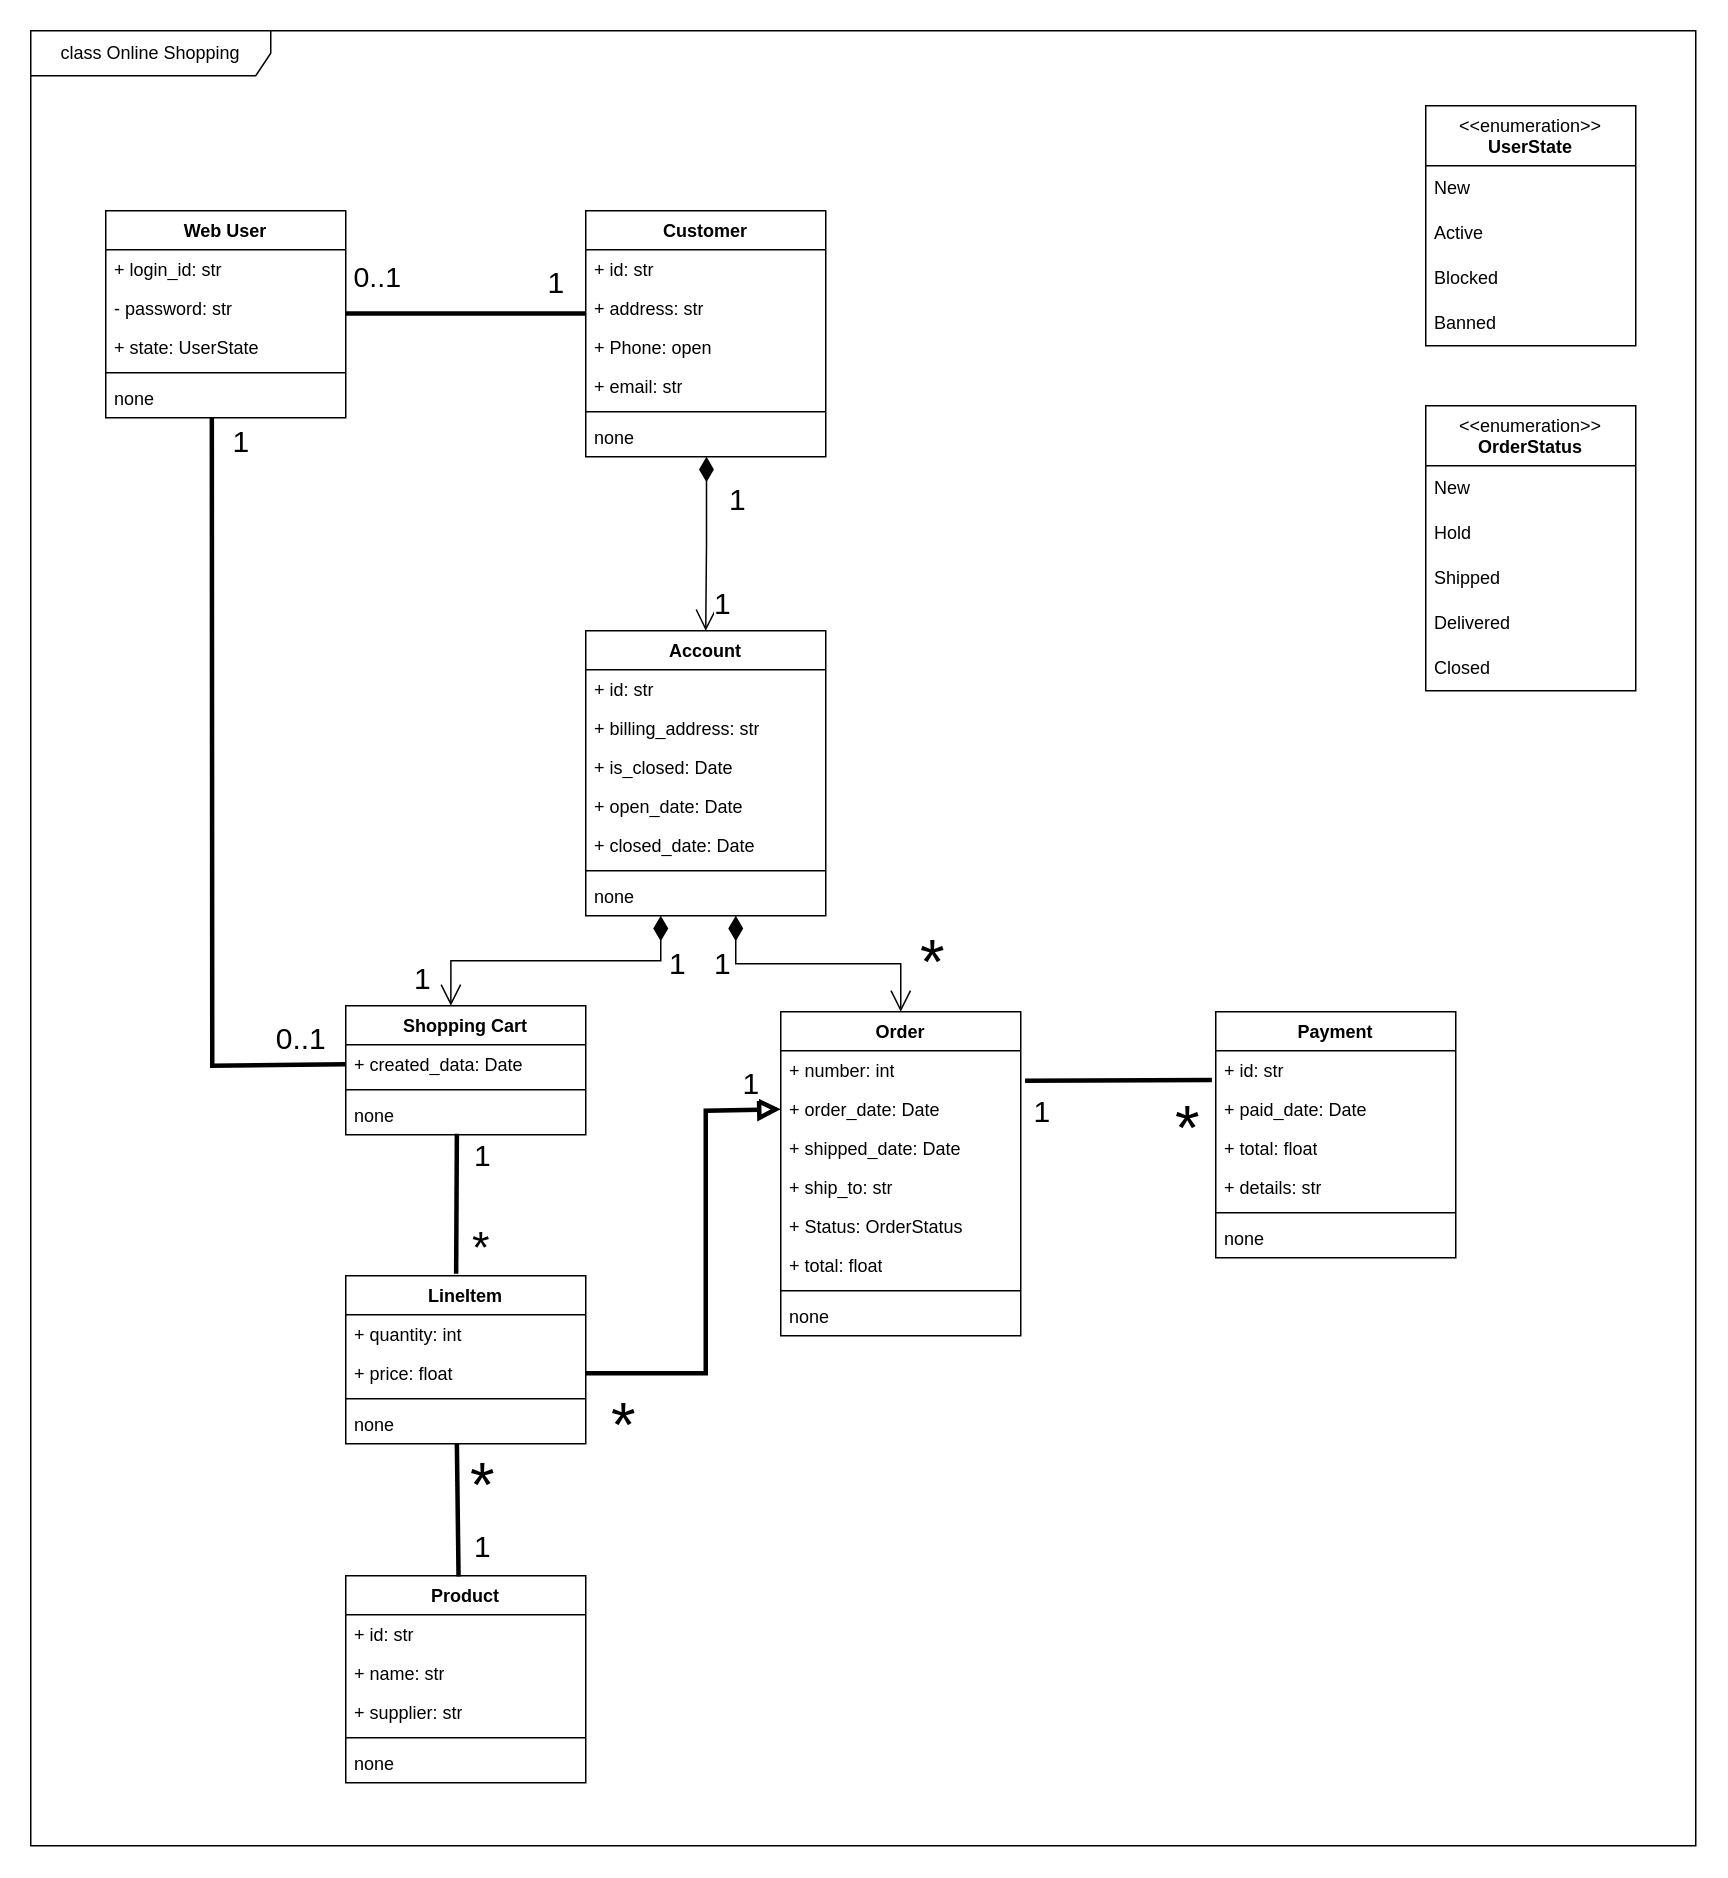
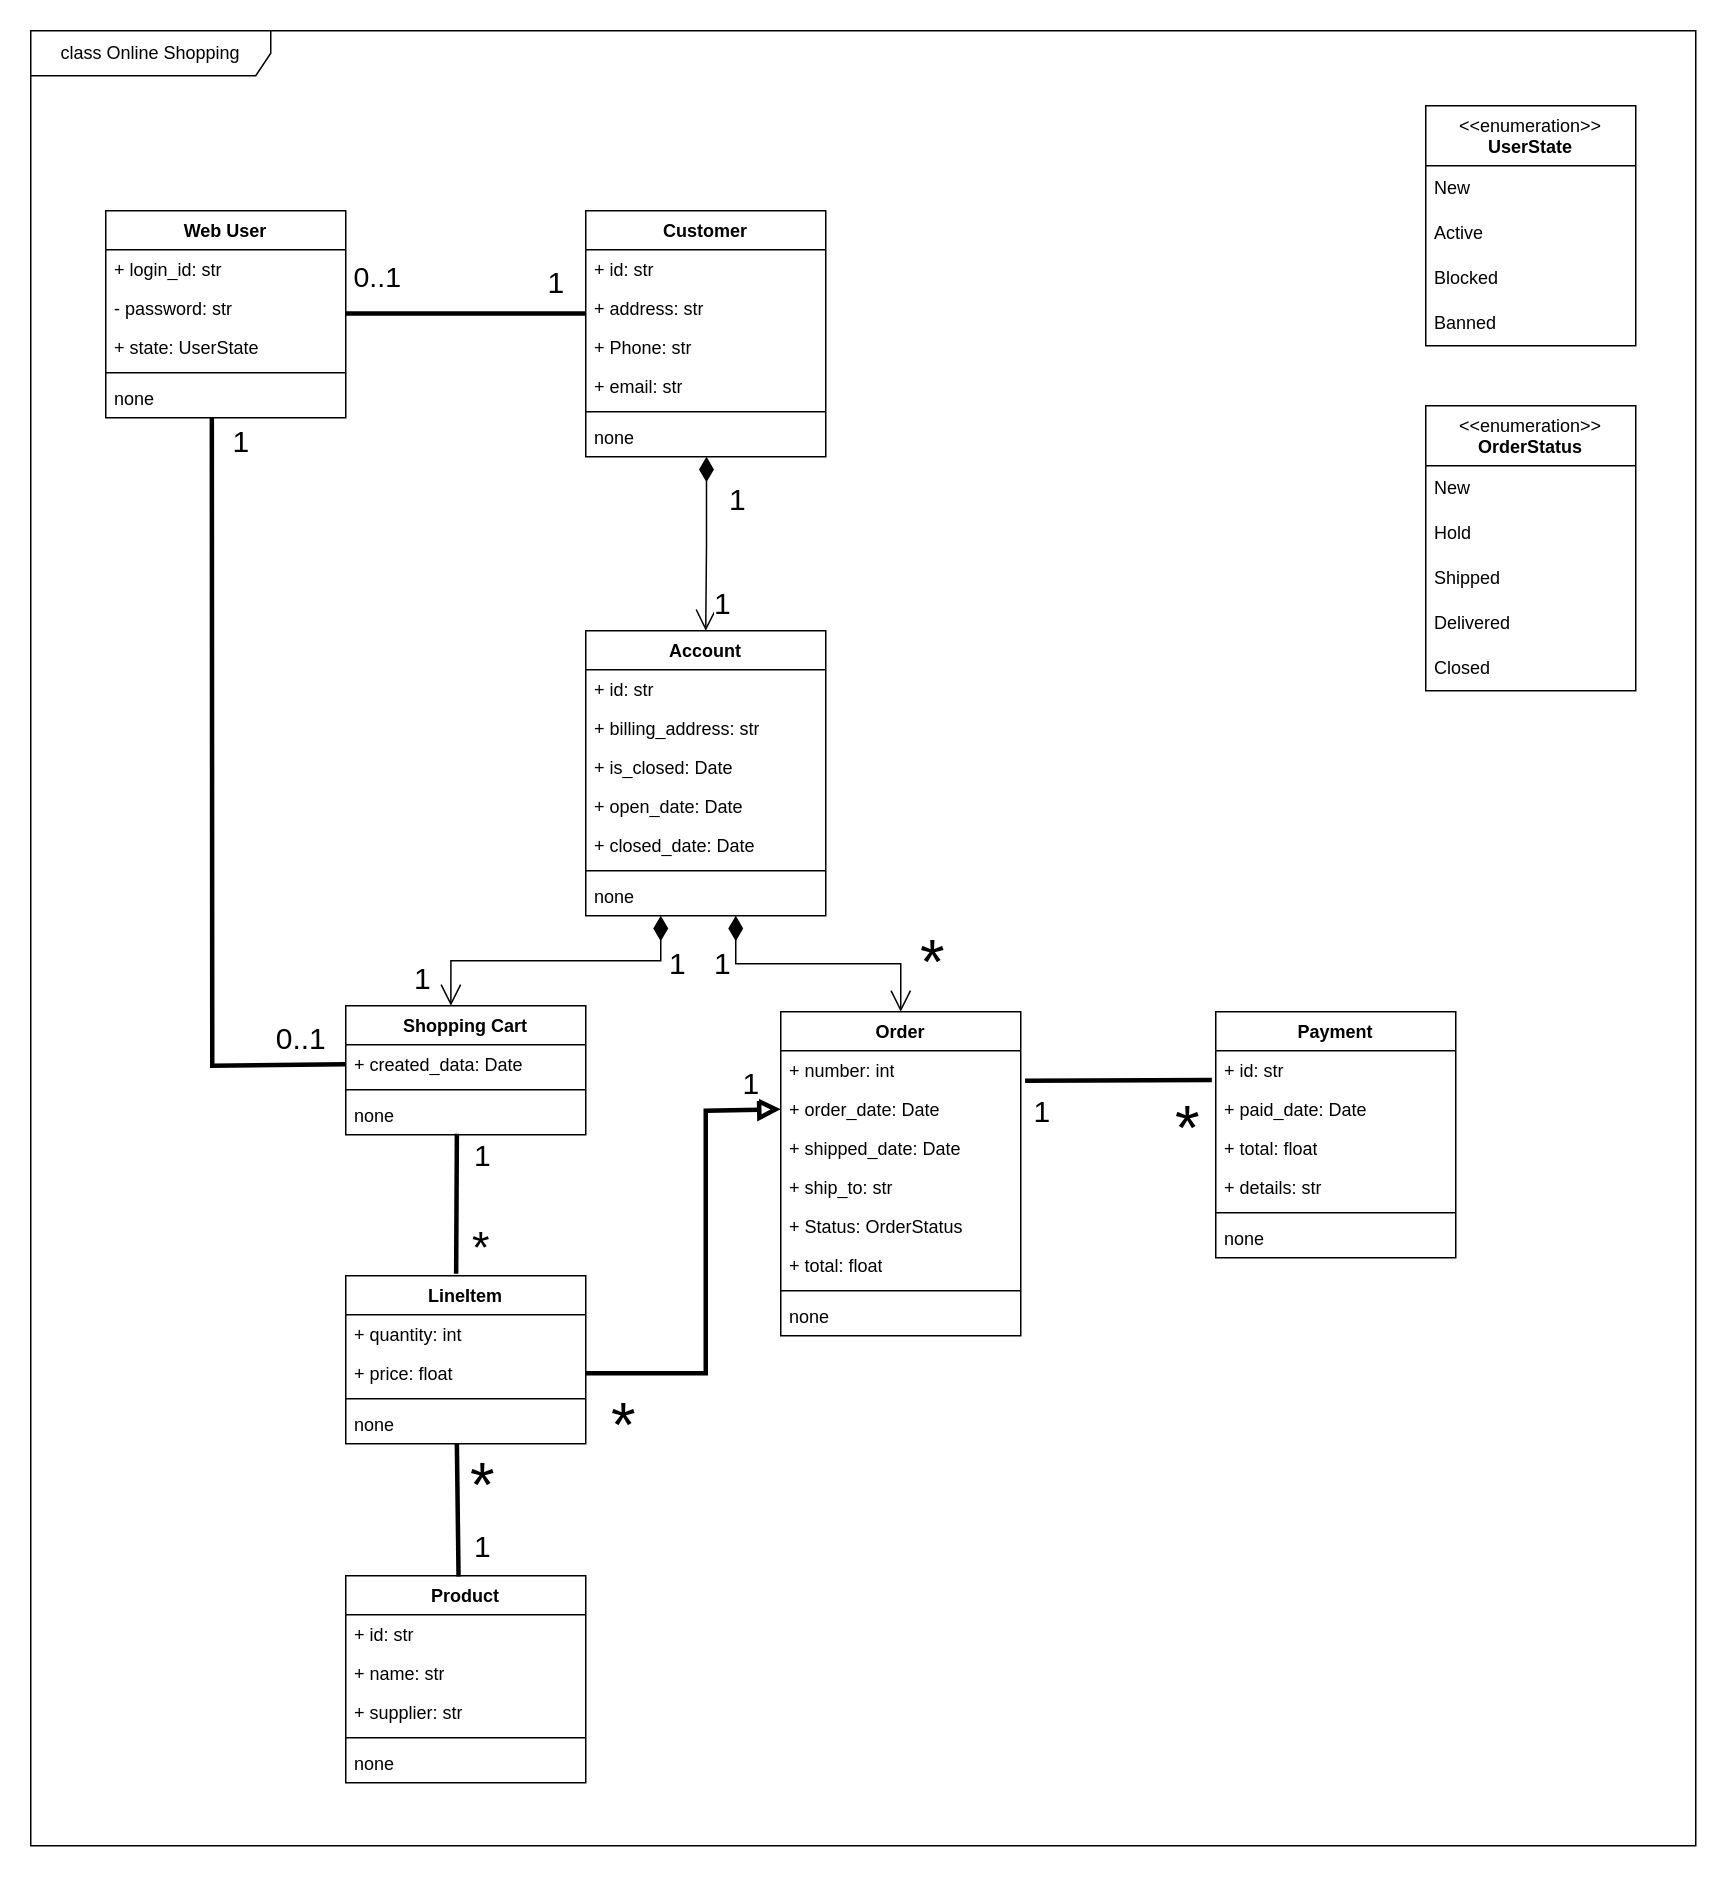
(653, 349) -> (648, 349)
